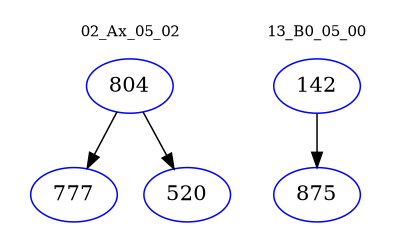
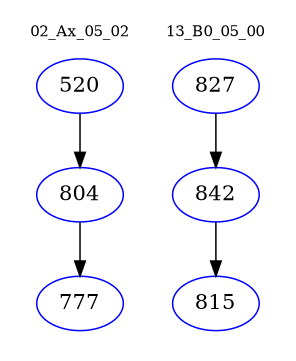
none -> (216, 86)
(317, 86) -> (216, 195)
(155, 134) -> (80, 133)
(317, 195) -> (216, 303)
